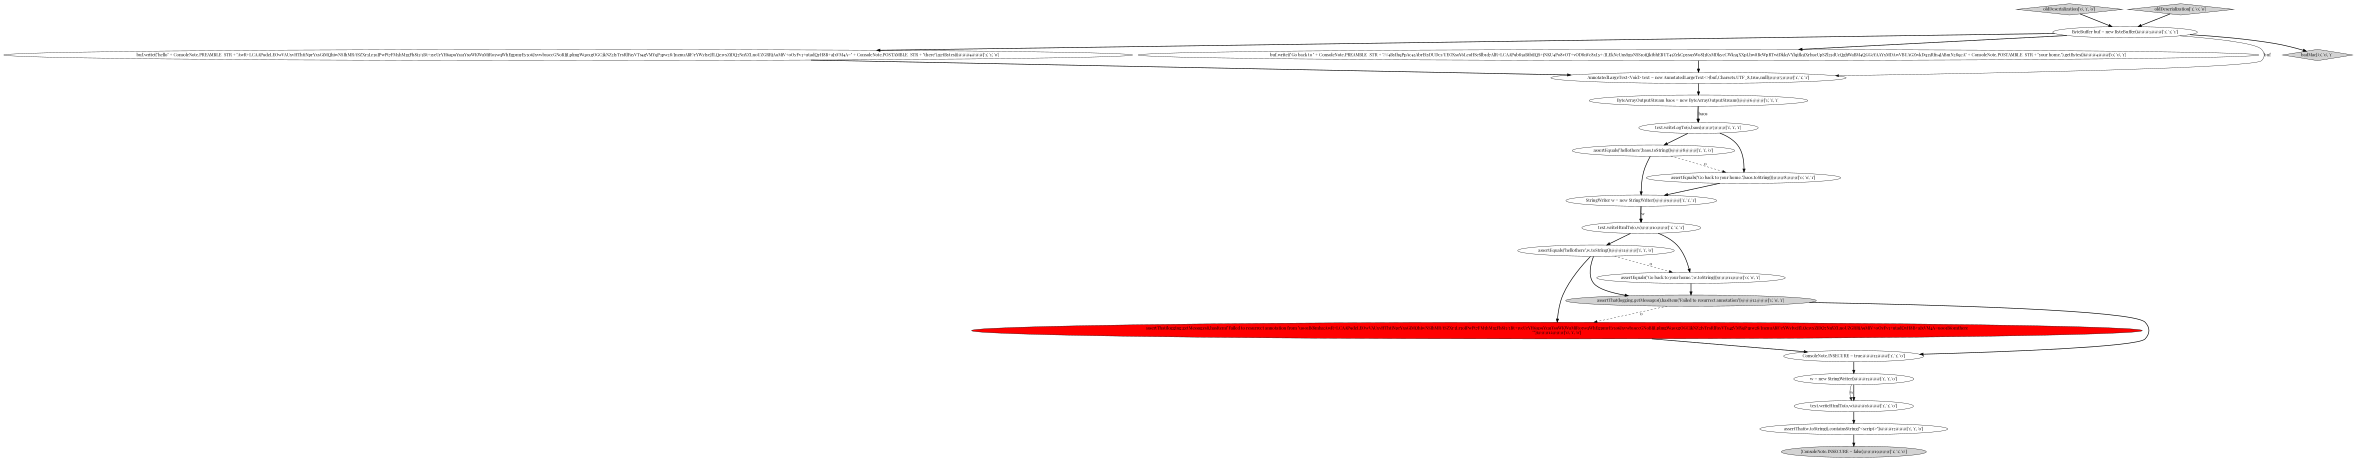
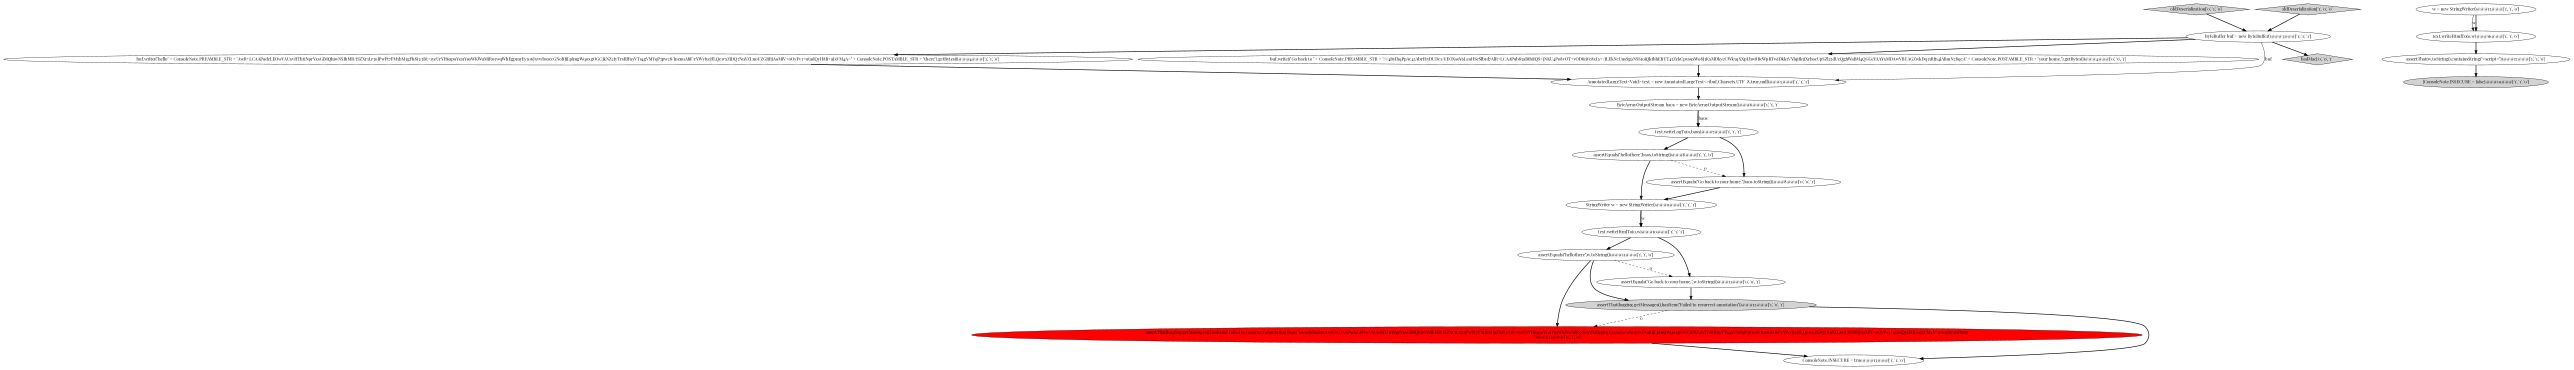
(1854, 366) -> none
